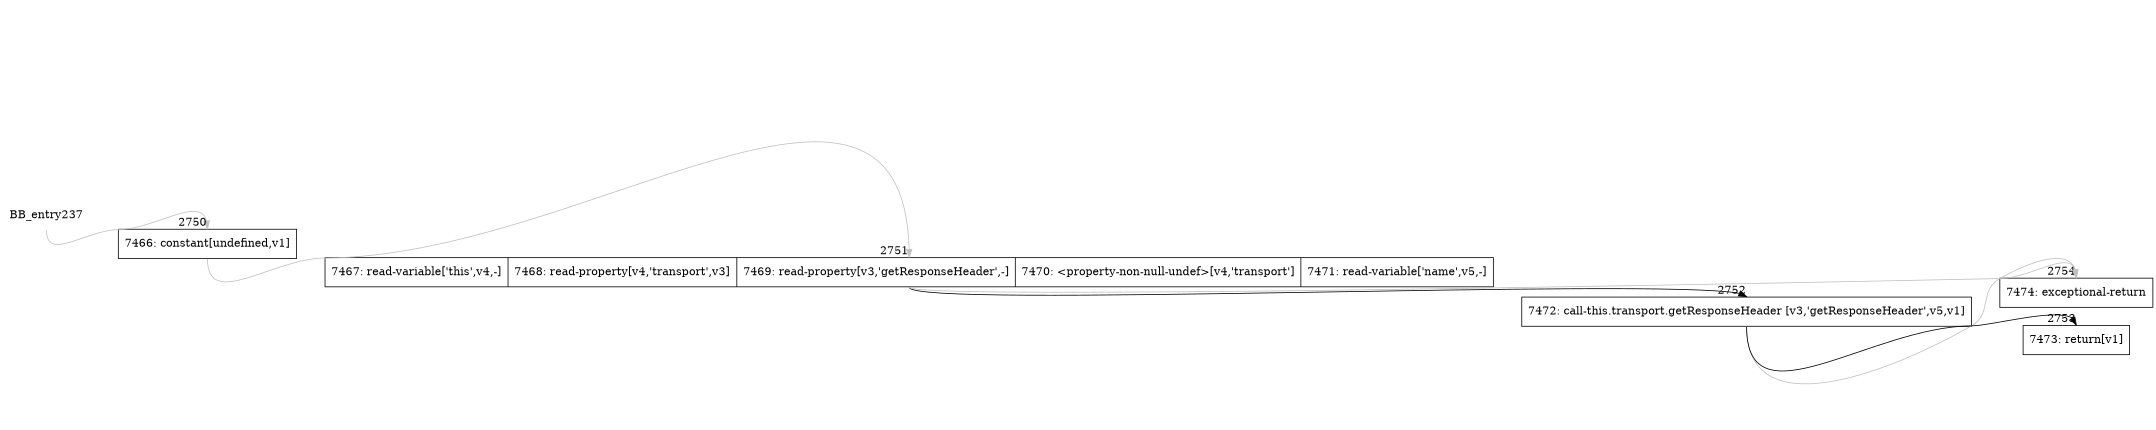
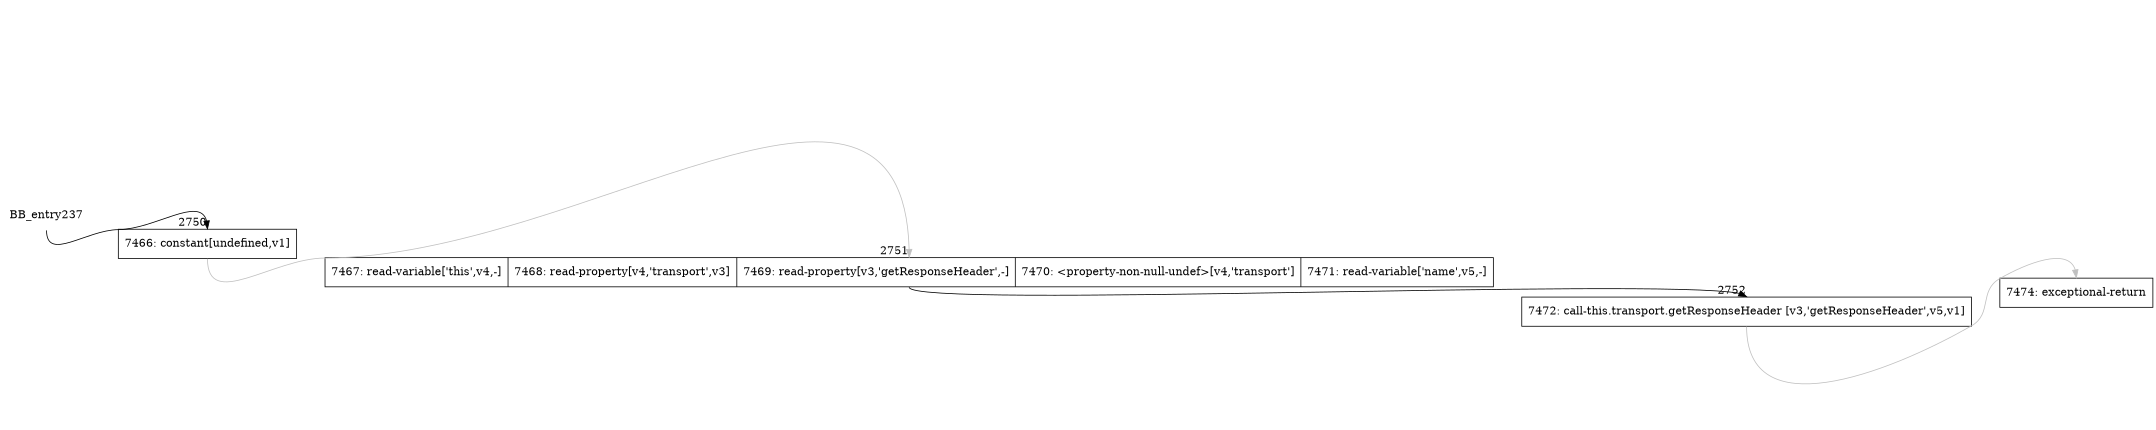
(124, 229) -> (124, 229)
(1700, 284) -> none
(2076, 340) -> none
